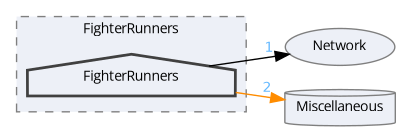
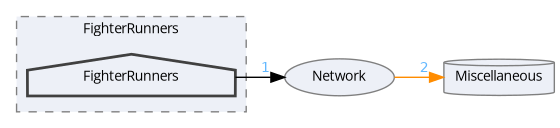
(255, 95) -> (412, 77)
